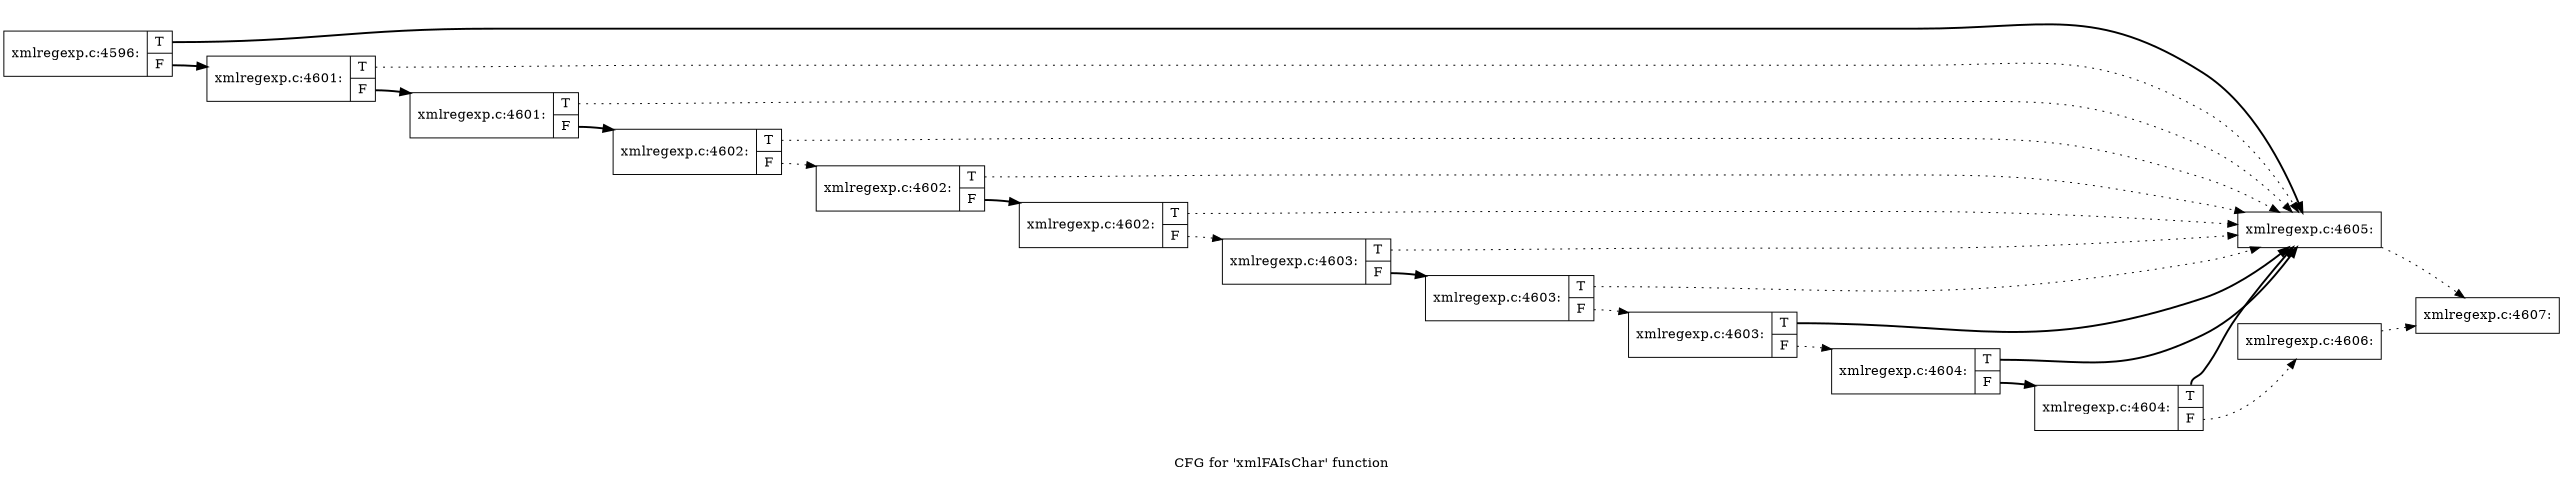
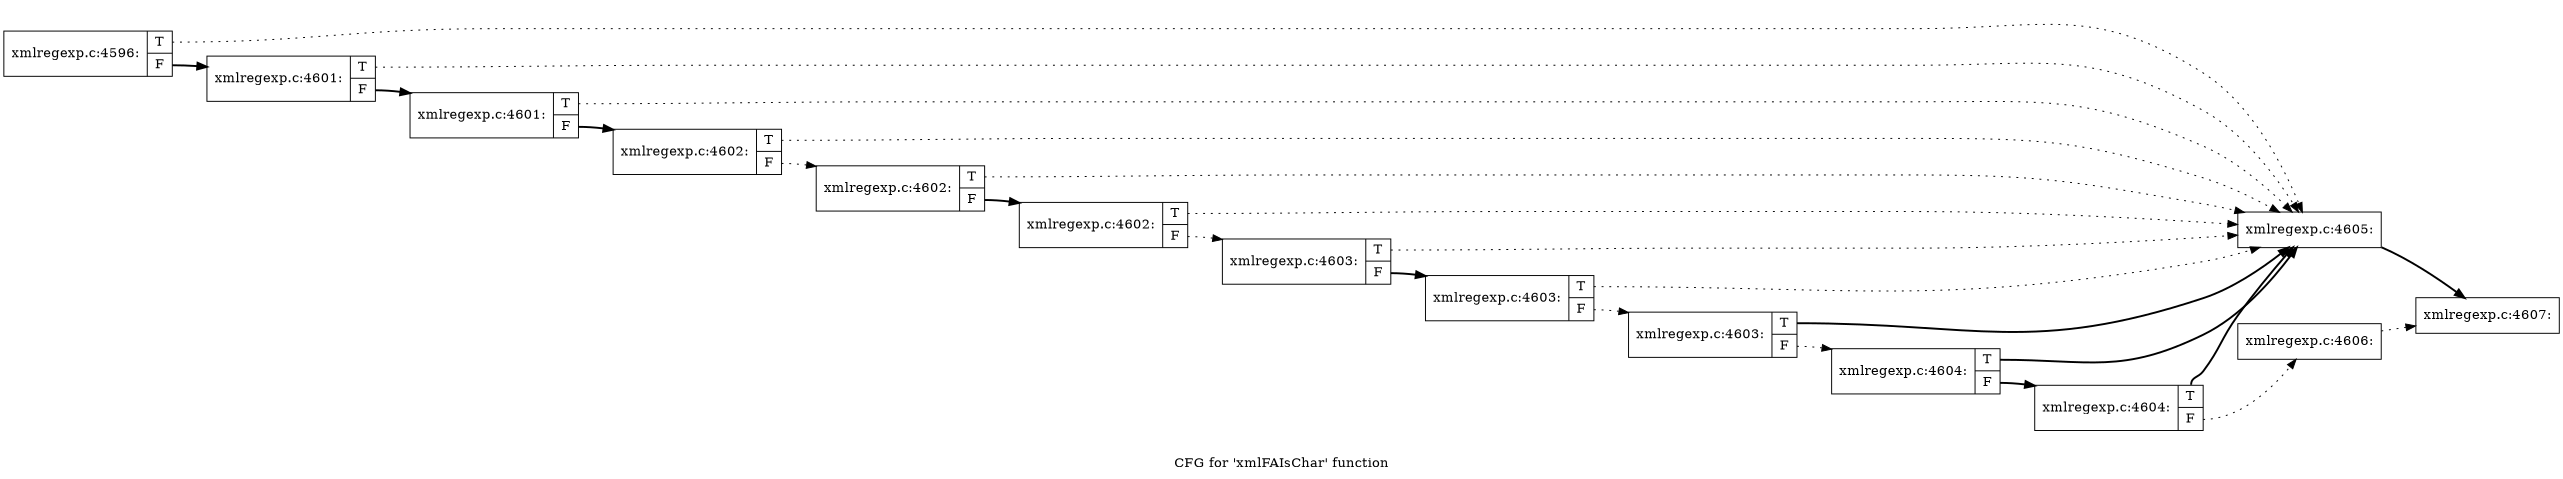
(1274, 29) -> (1274, 29)
(2420, 268) -> (2420, 268)
